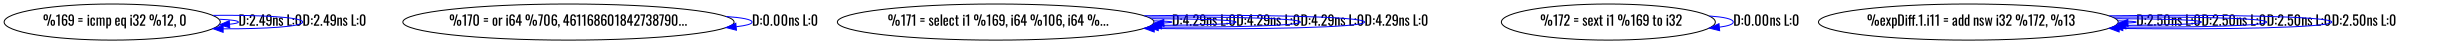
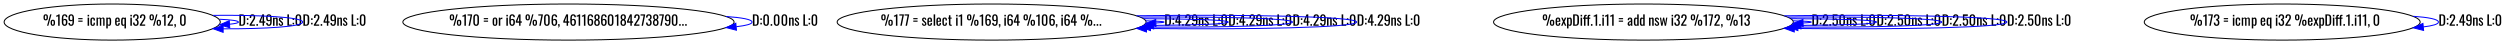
(996, 22) -> (992, 22)
(1608, 22) -> none
none -> (2282, 22)
